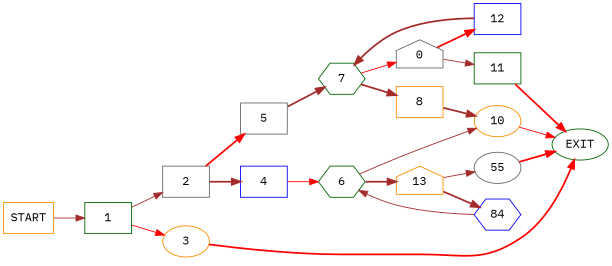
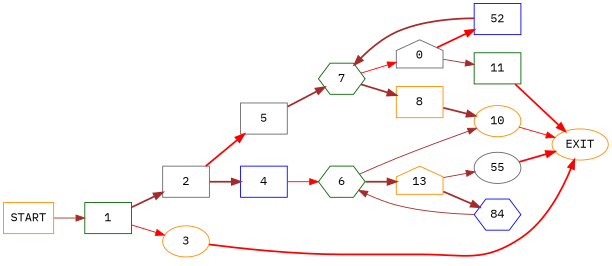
(498, 19) -> (498, 19)
(580, 145) -> (580, 145)
(143, 202) -> (143, 202)
